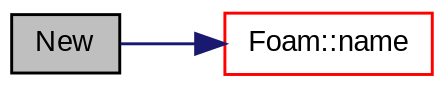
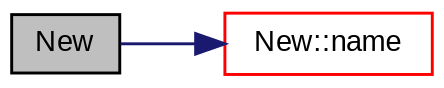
(329, 44) -> (329, 44)
